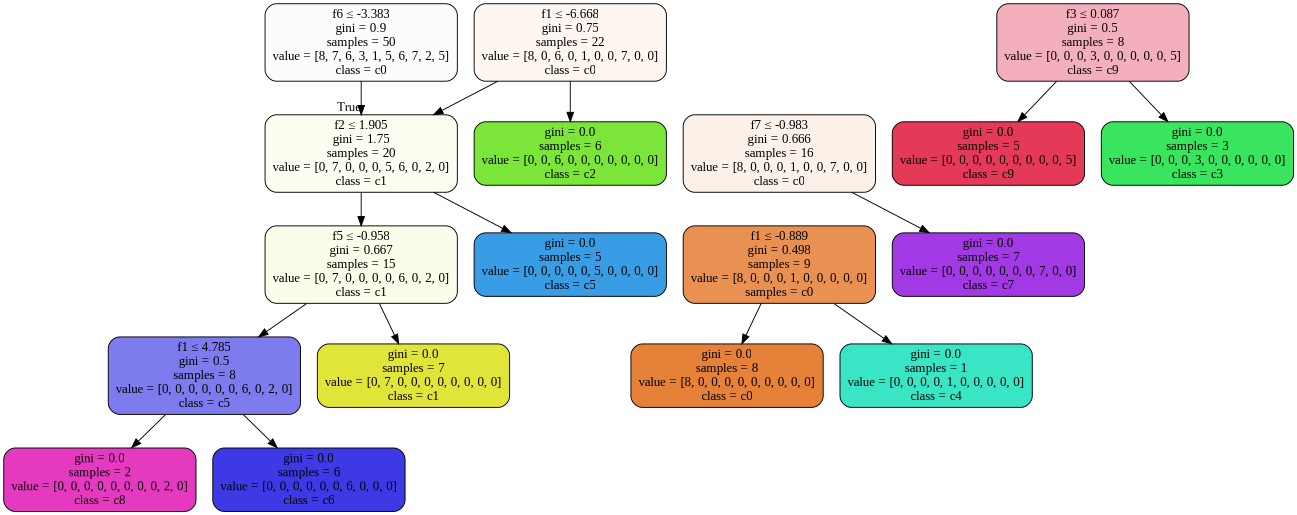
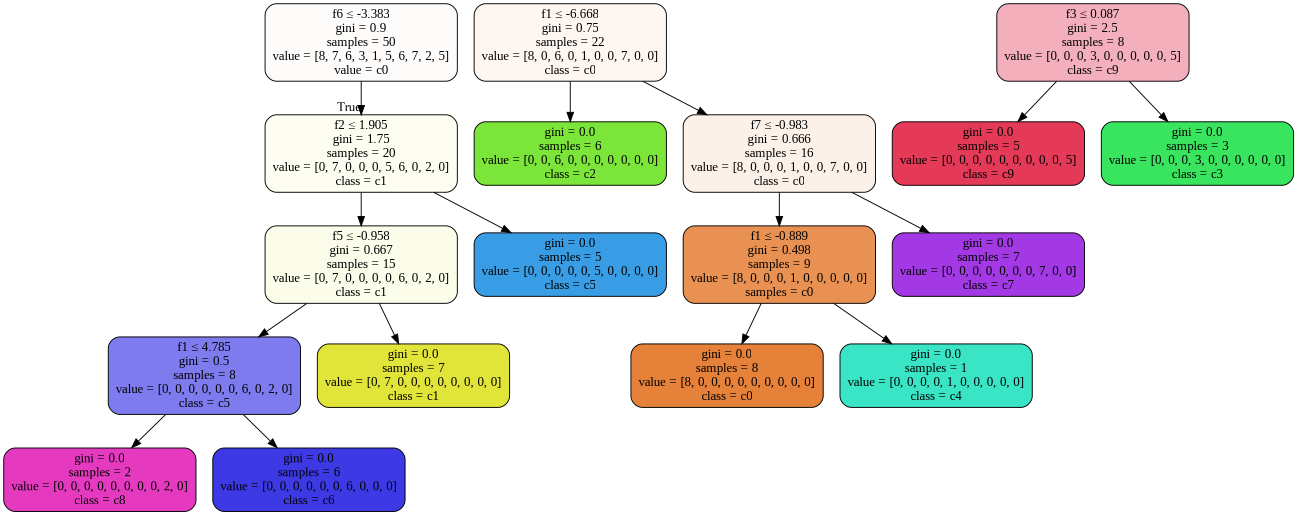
(1093, 28) -> (1093, 28)
(361, 70) -> (361, 70)
(470, 96) -> (671, 96)
none -> (779, 204)
